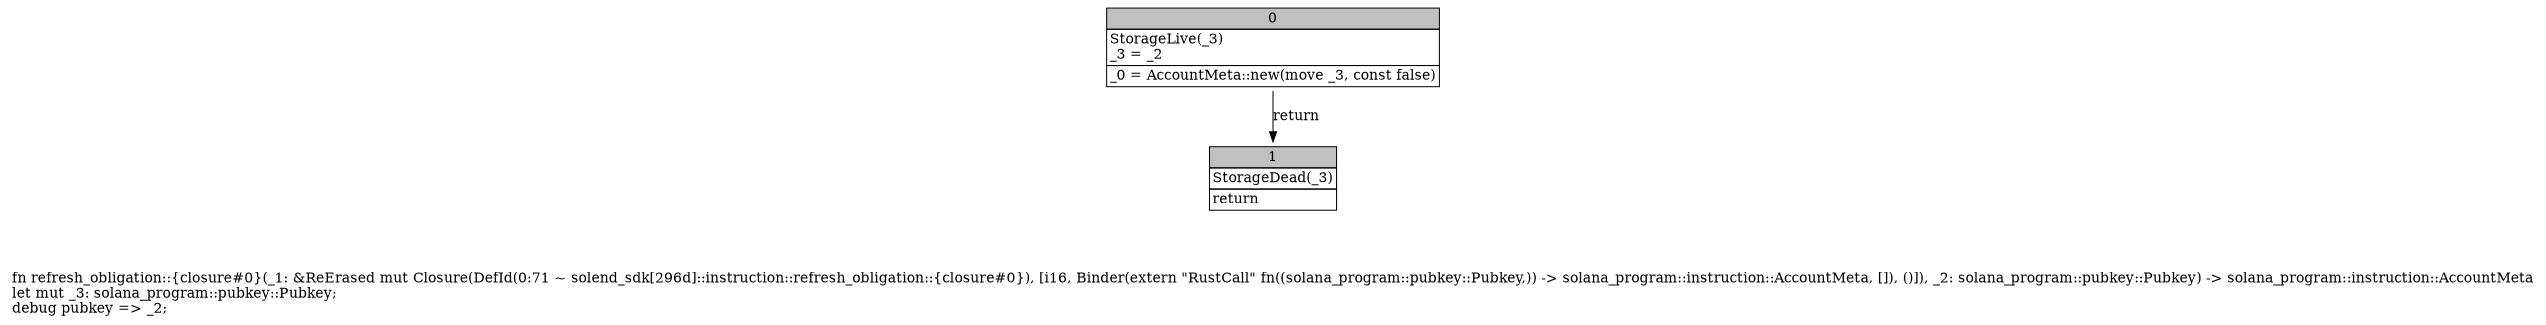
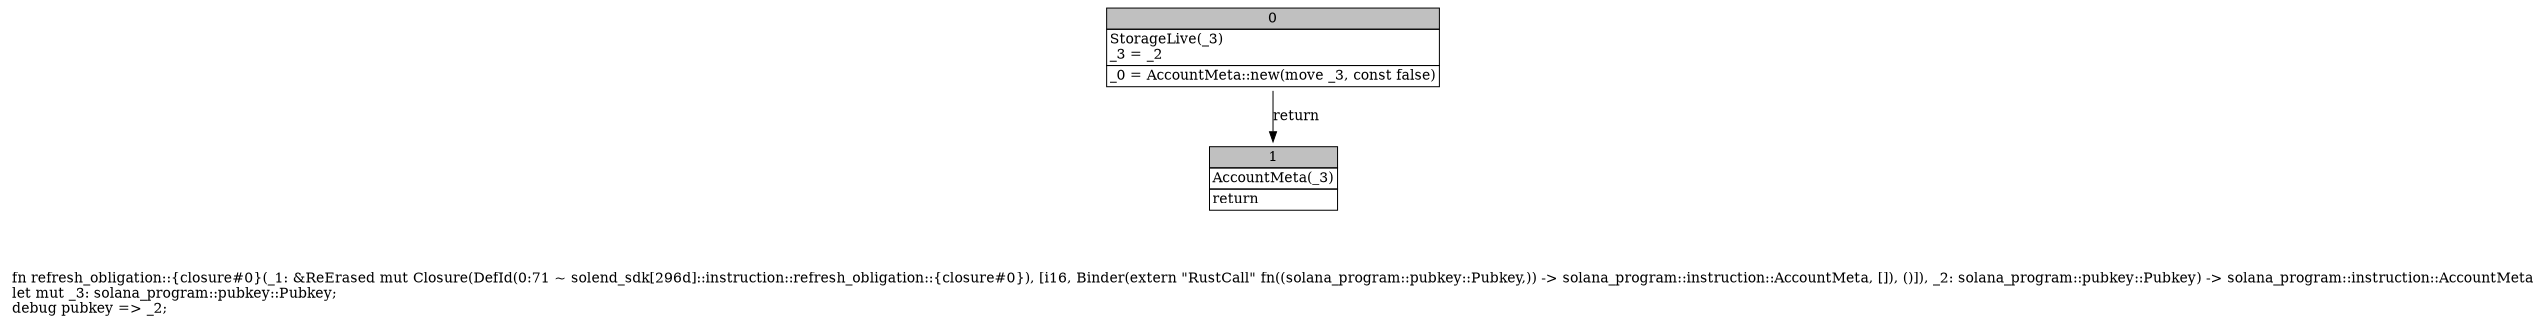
(1273, 178) -> (1274, 178)
